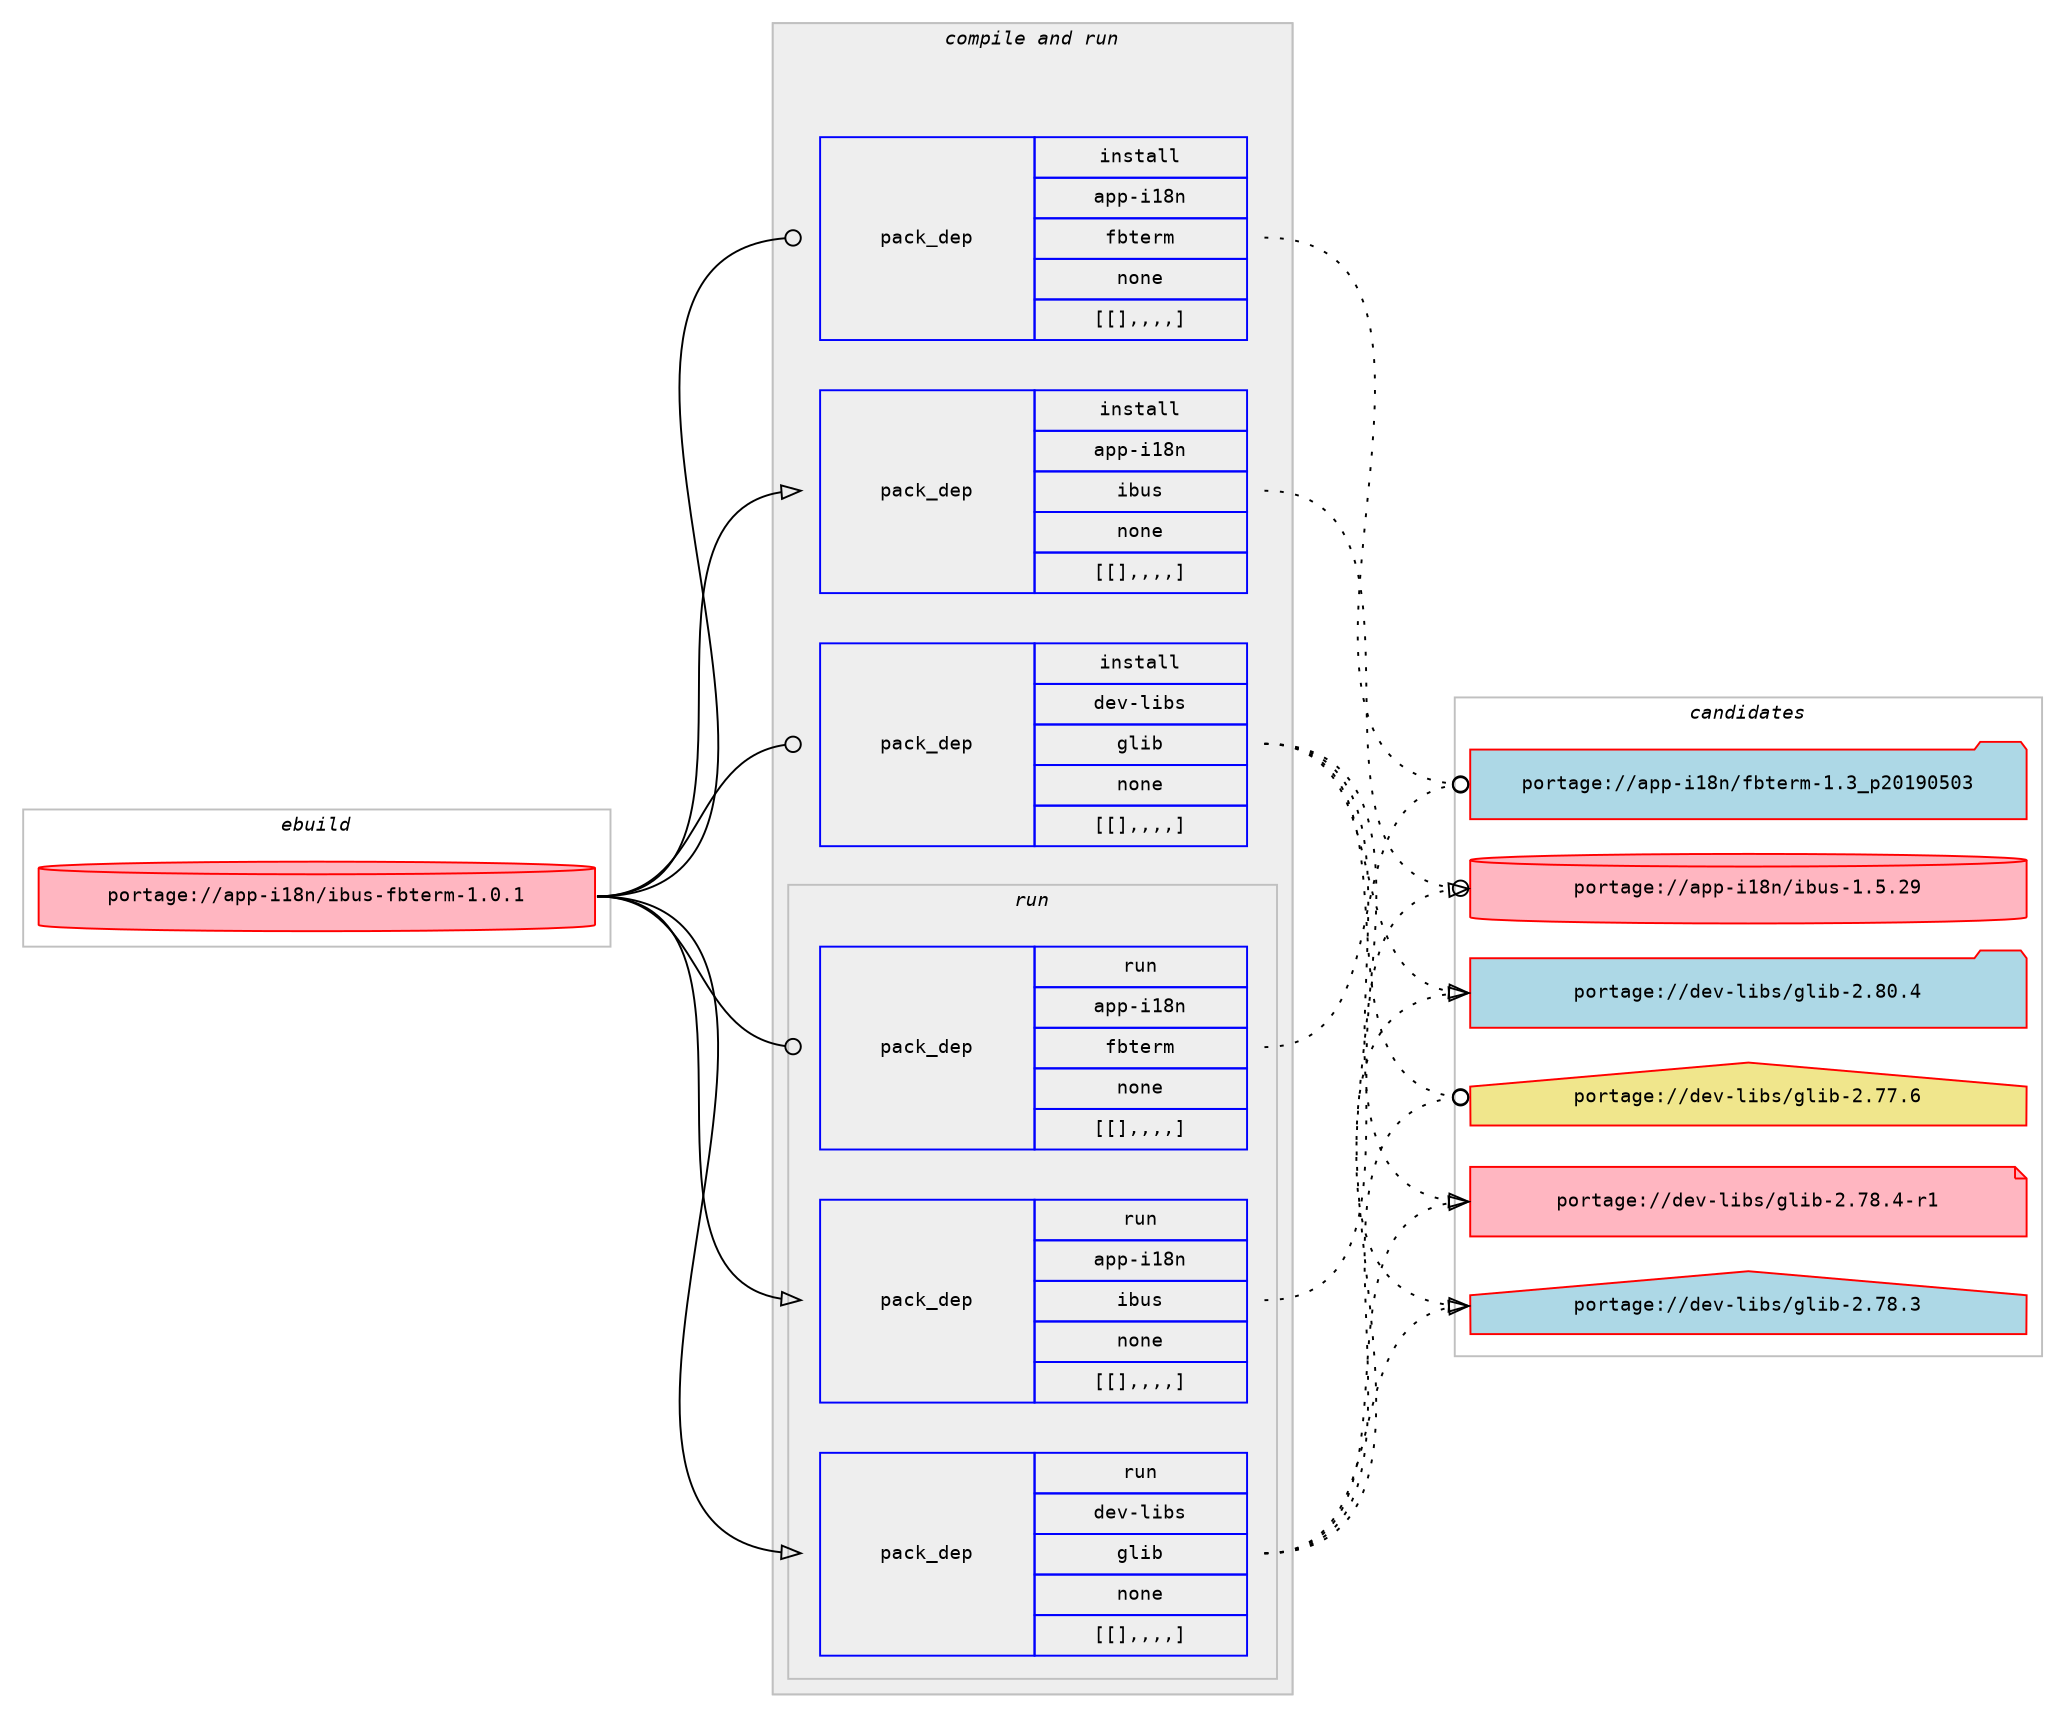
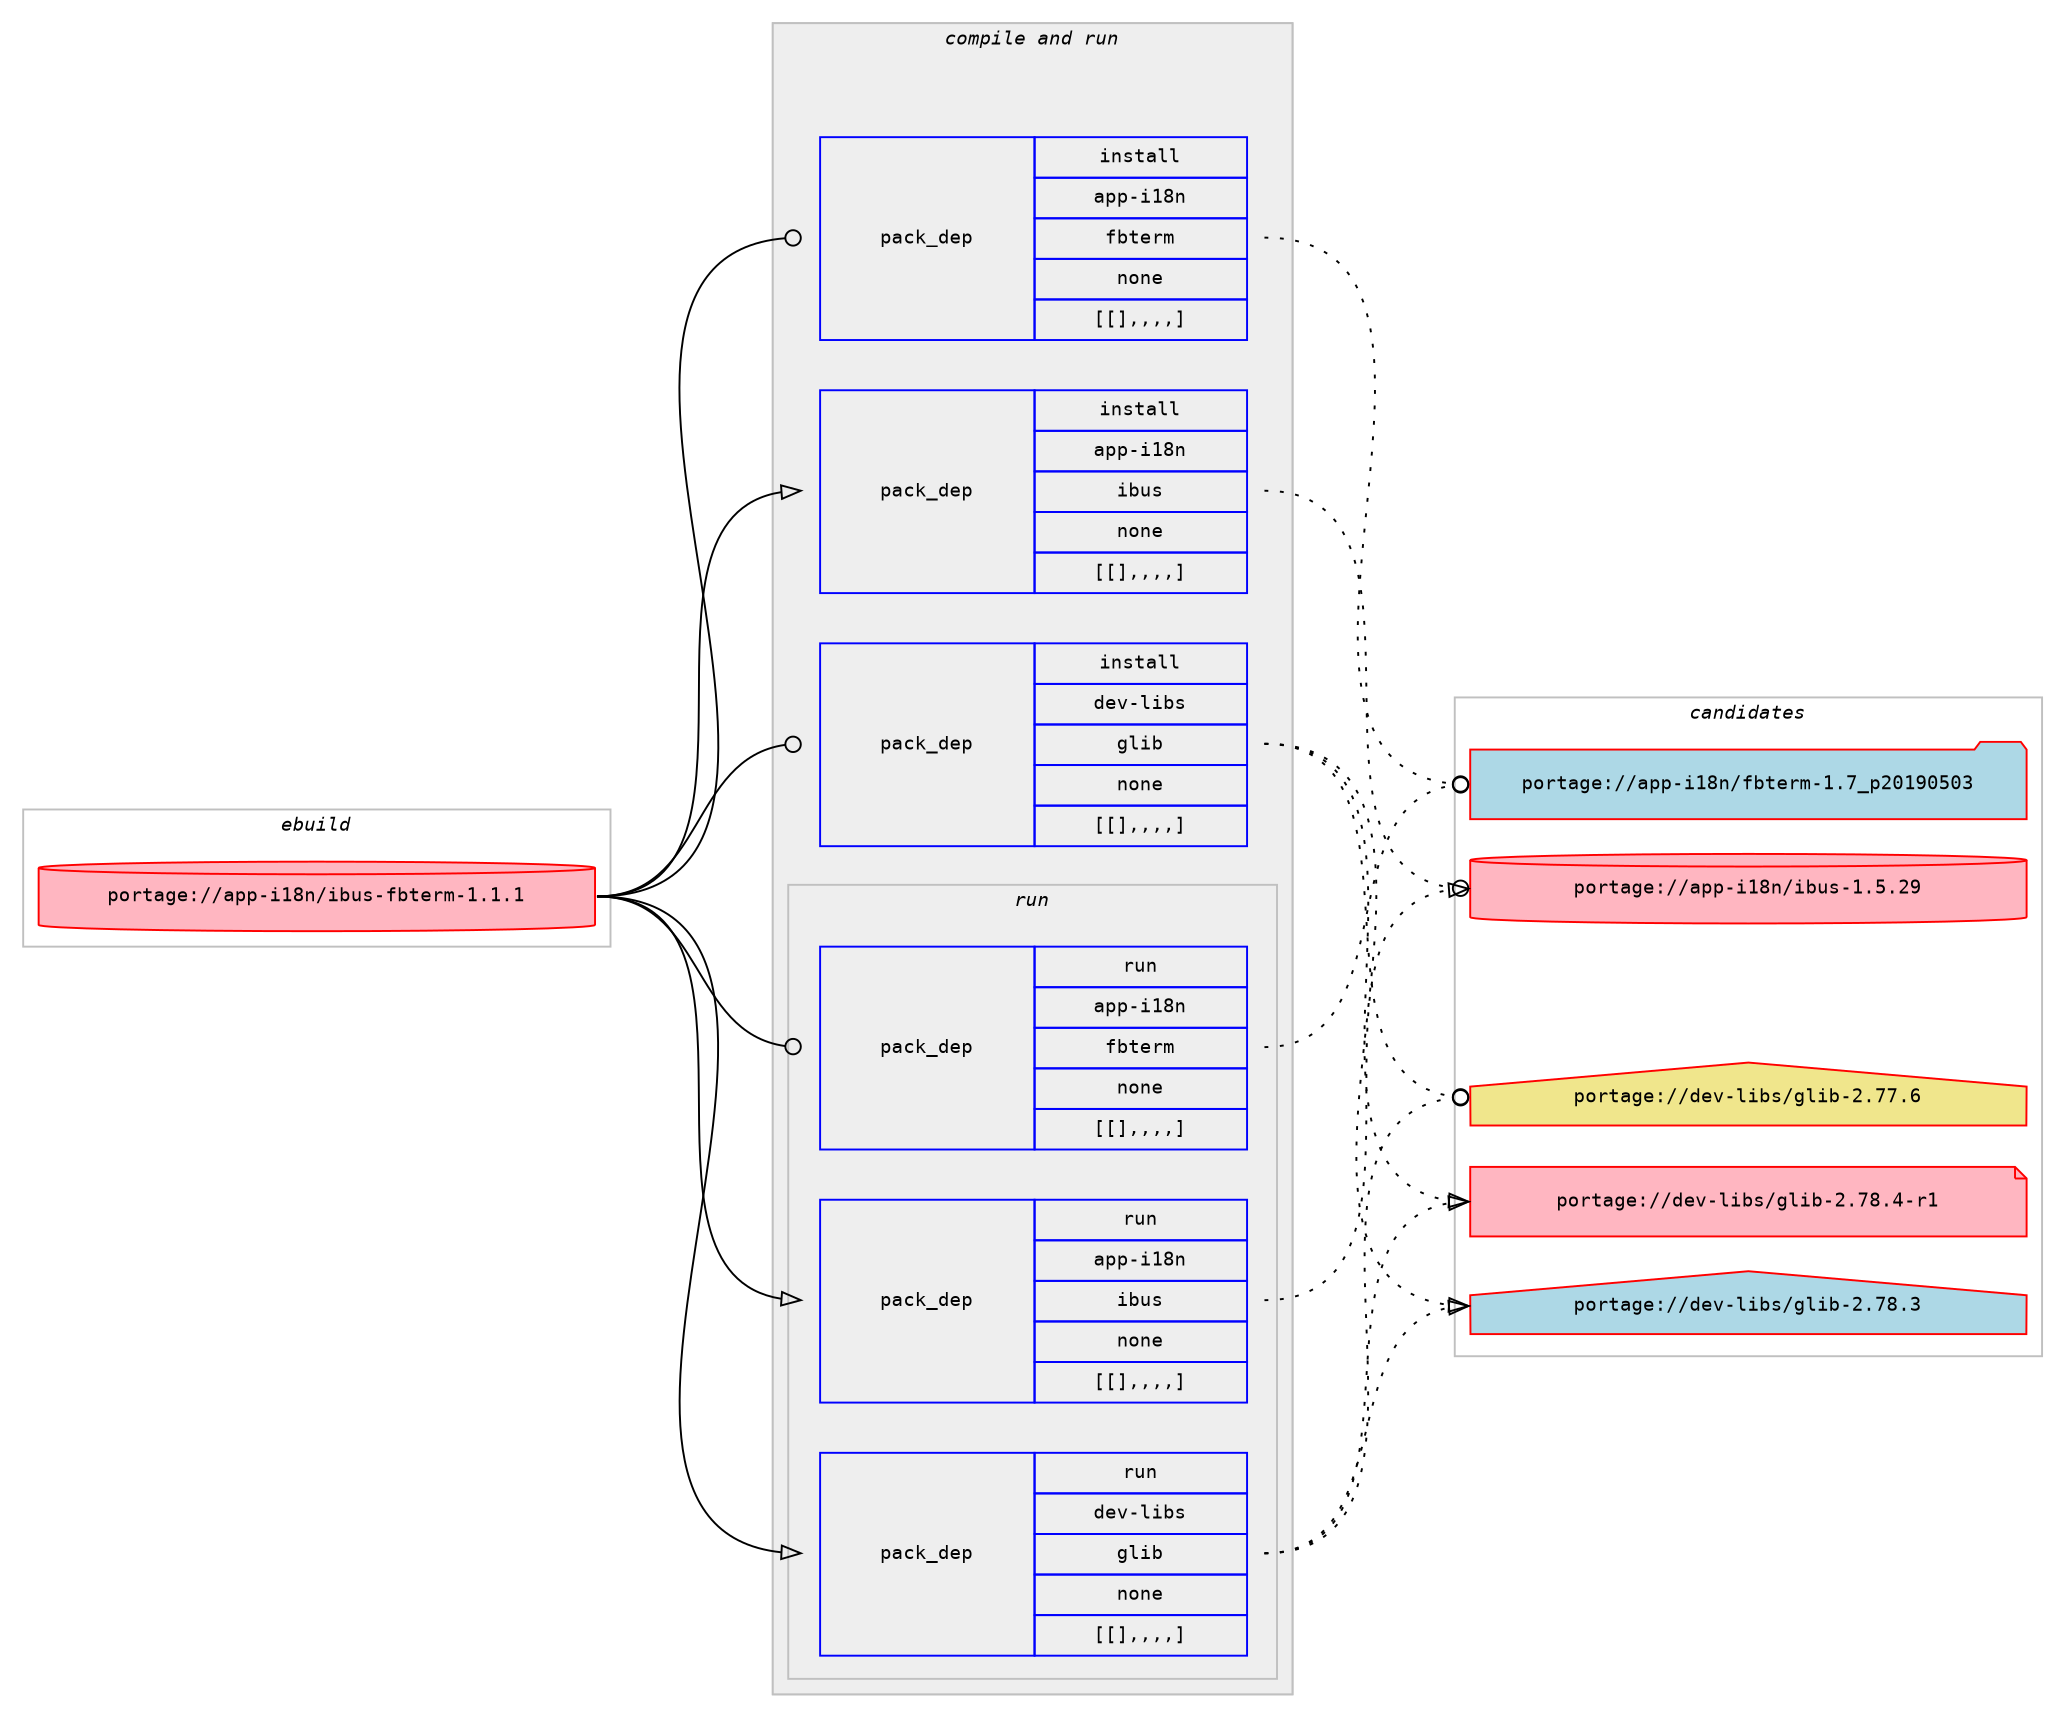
(1748, 784) -> (1748, 784)
(317, 896) -> (317, 896)
(1748, 993) -> none
